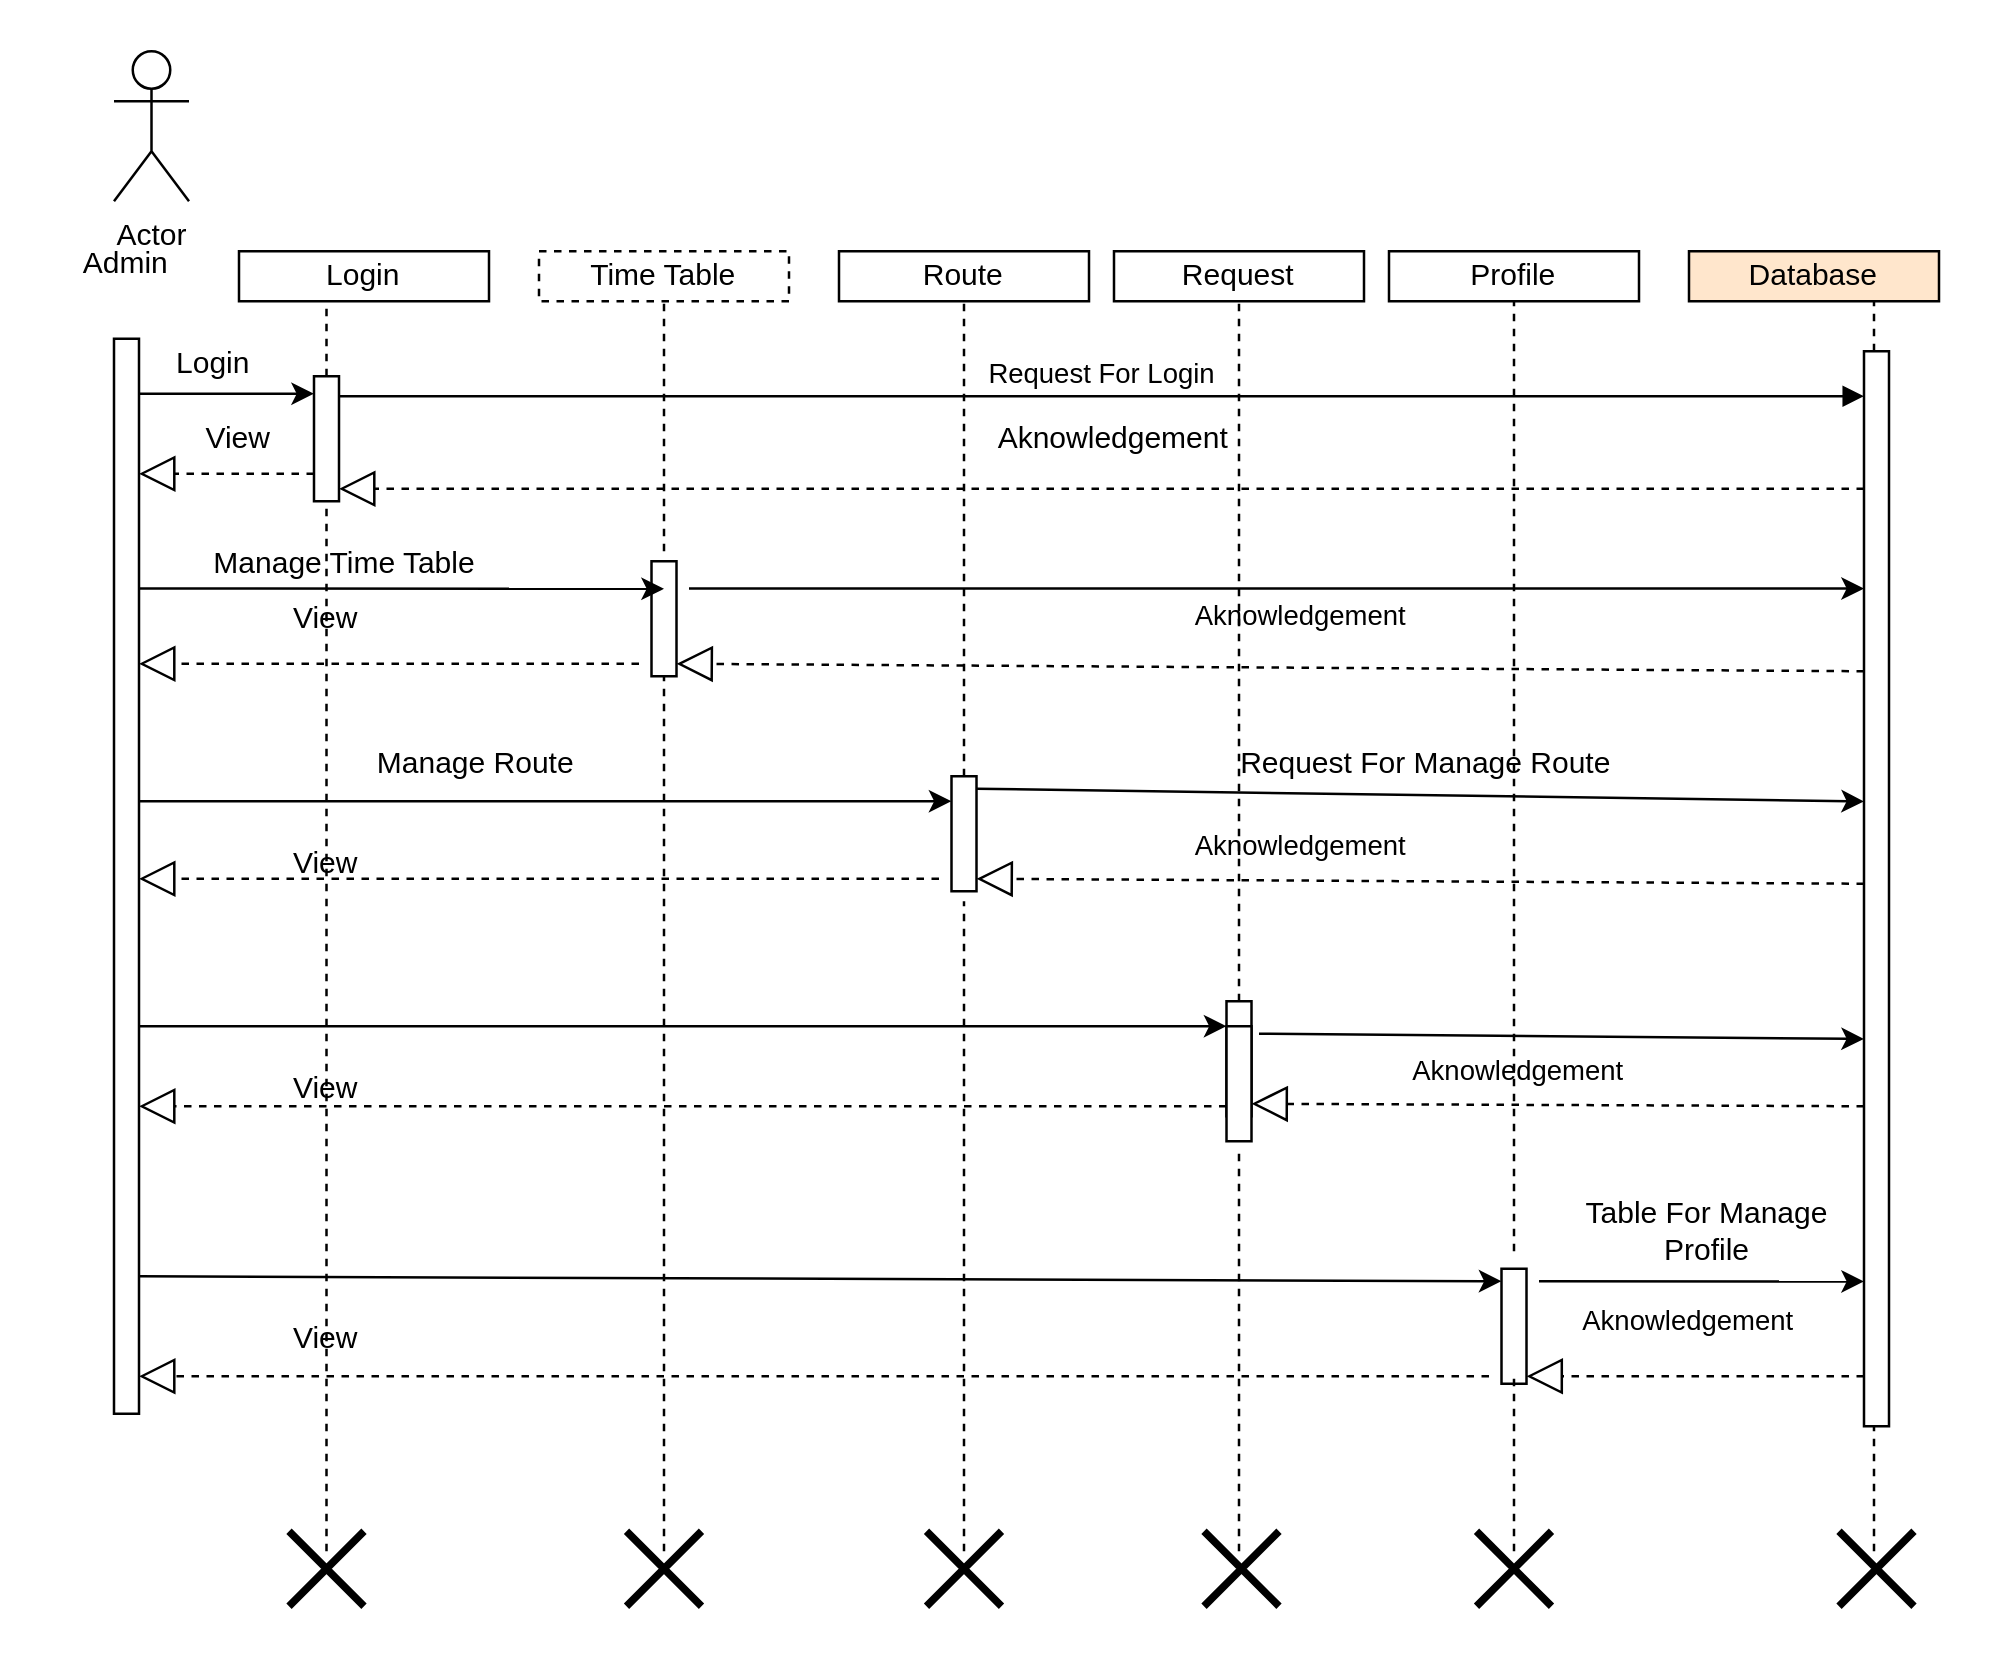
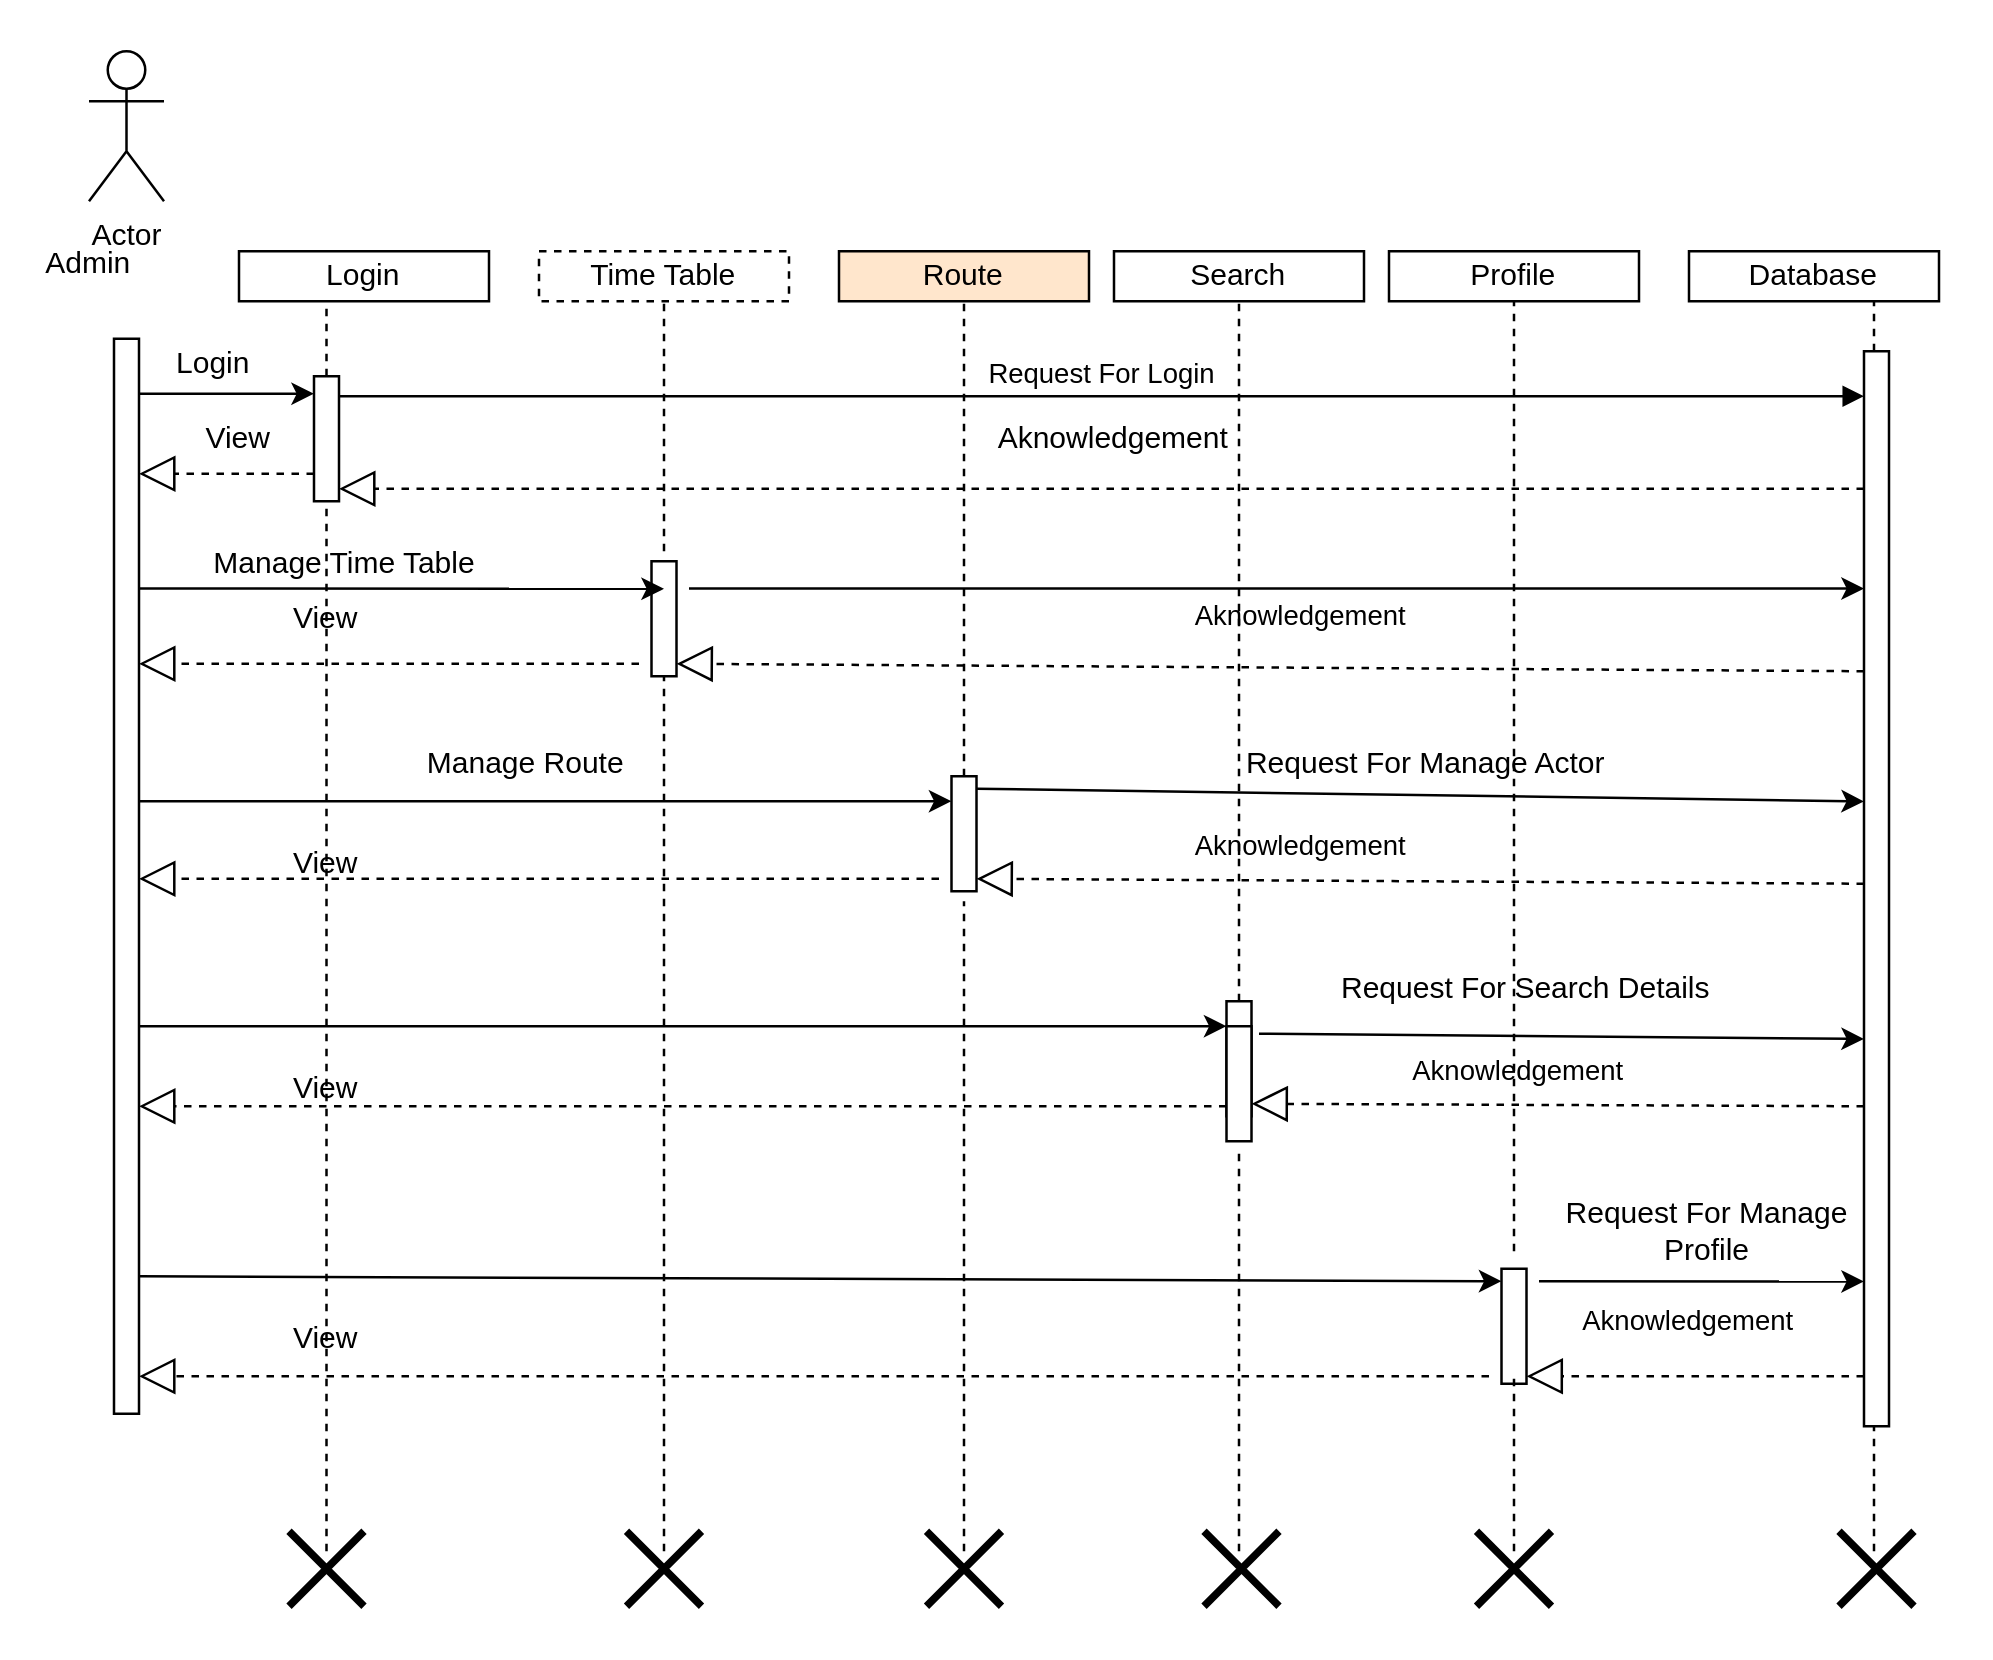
(151, 126) -> (126, 126)
(126, 264) -> (89, 264)
(964, 276) -> (964, 276)
(1239, 276) -> (1239, 276)
(1814, 276) -> (1814, 276)
(476, 764) -> (526, 764)
(1426, 764) -> (1426, 764)
none -> (1526, 989)
(1708, 1231) -> (1708, 1231)
